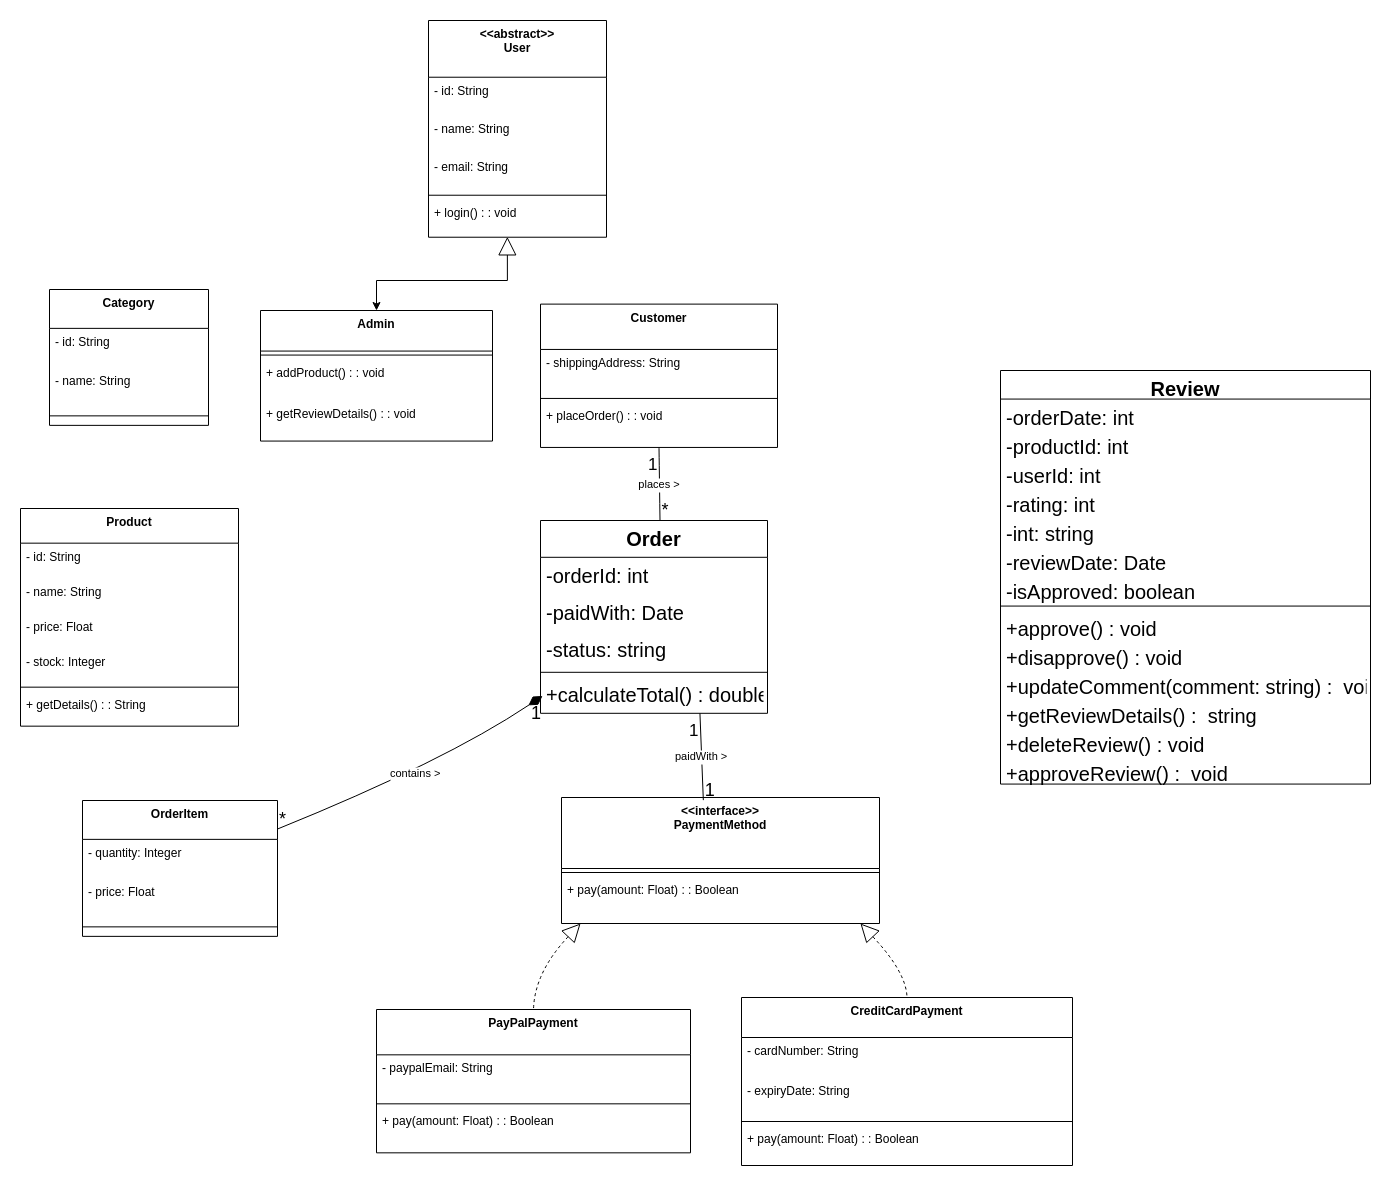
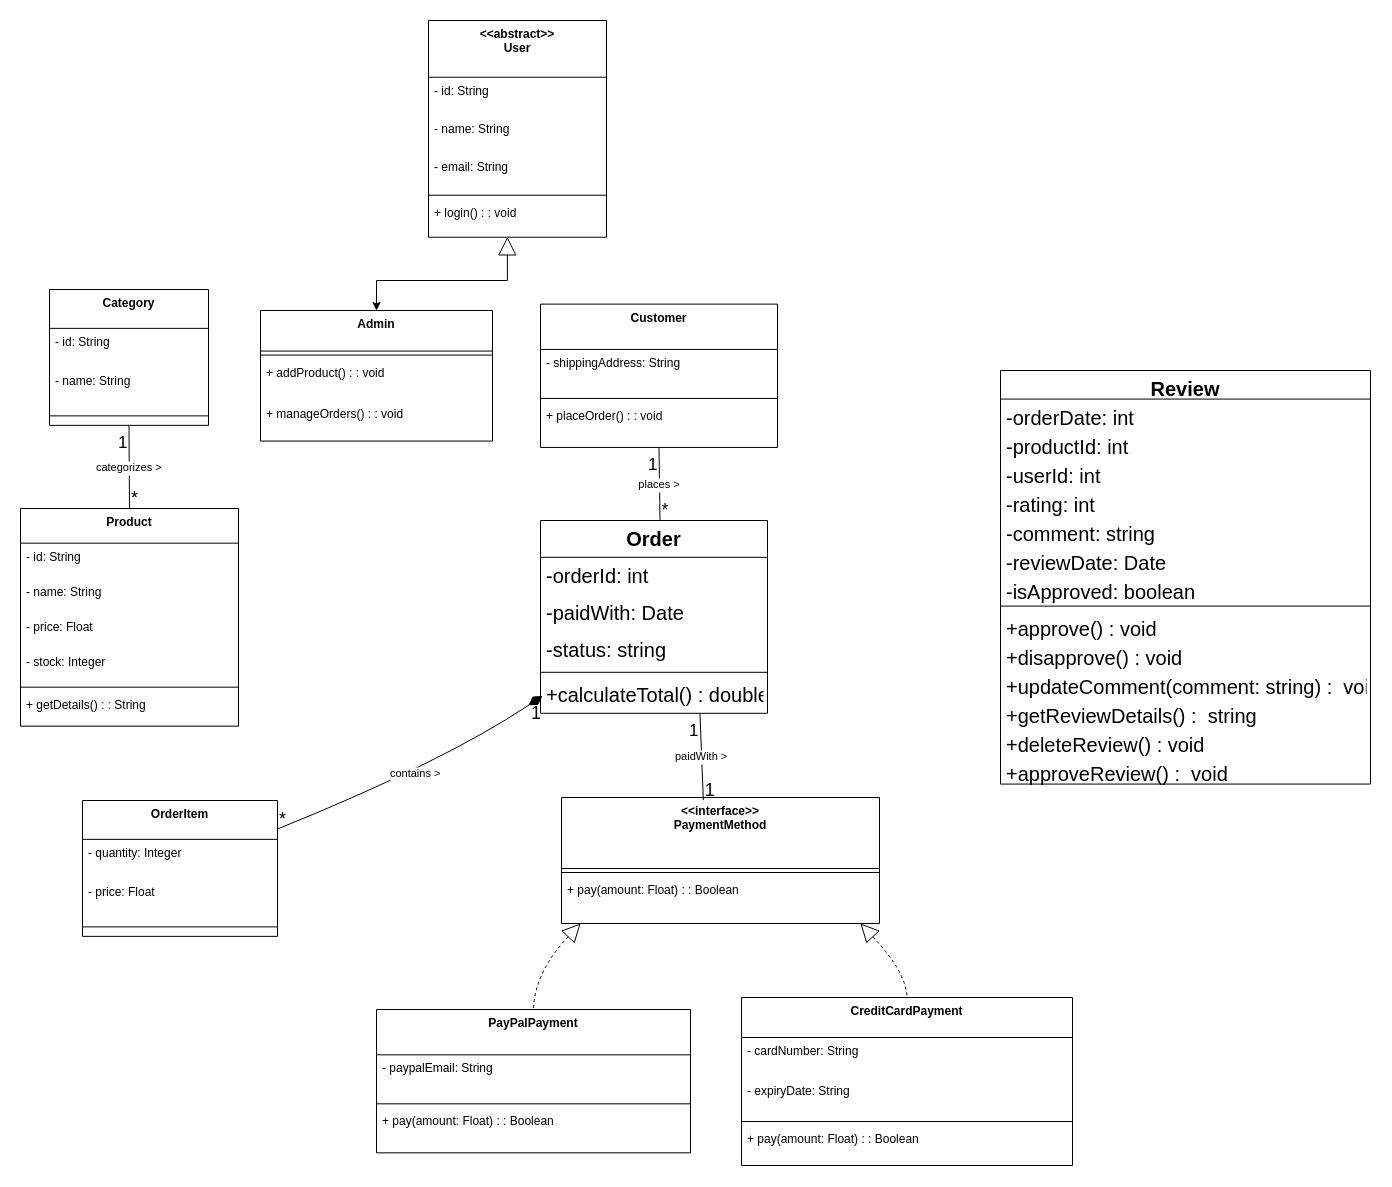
(348, 414) -> (339, 414)
none -> (129, 468)
(1063, 534) -> (1088, 534)
